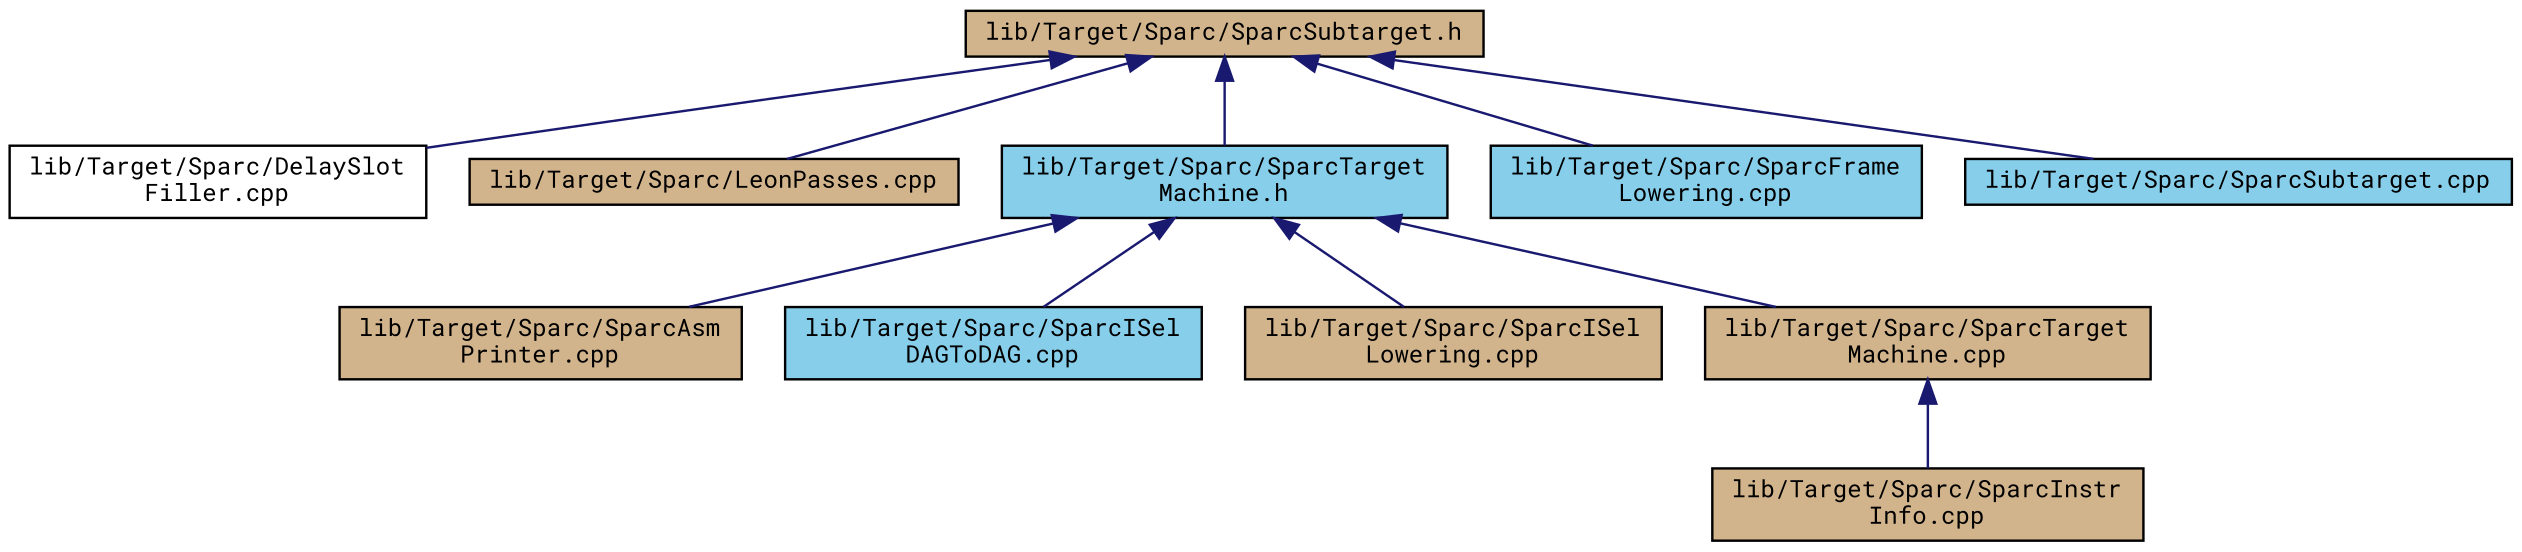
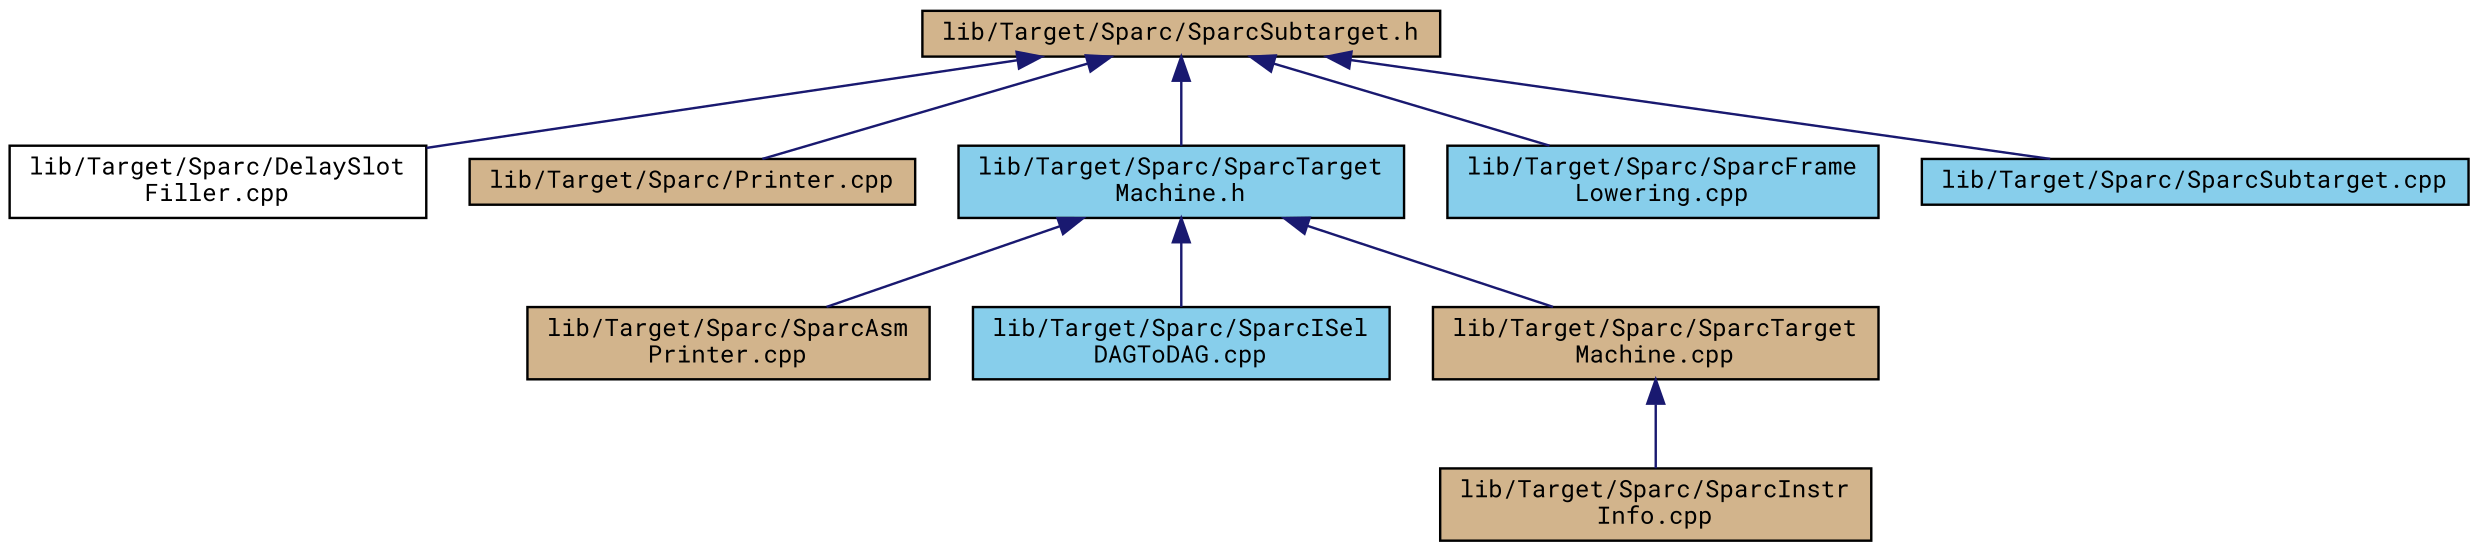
(714, 182) -> (692, 182)
(1453, 343) -> none
